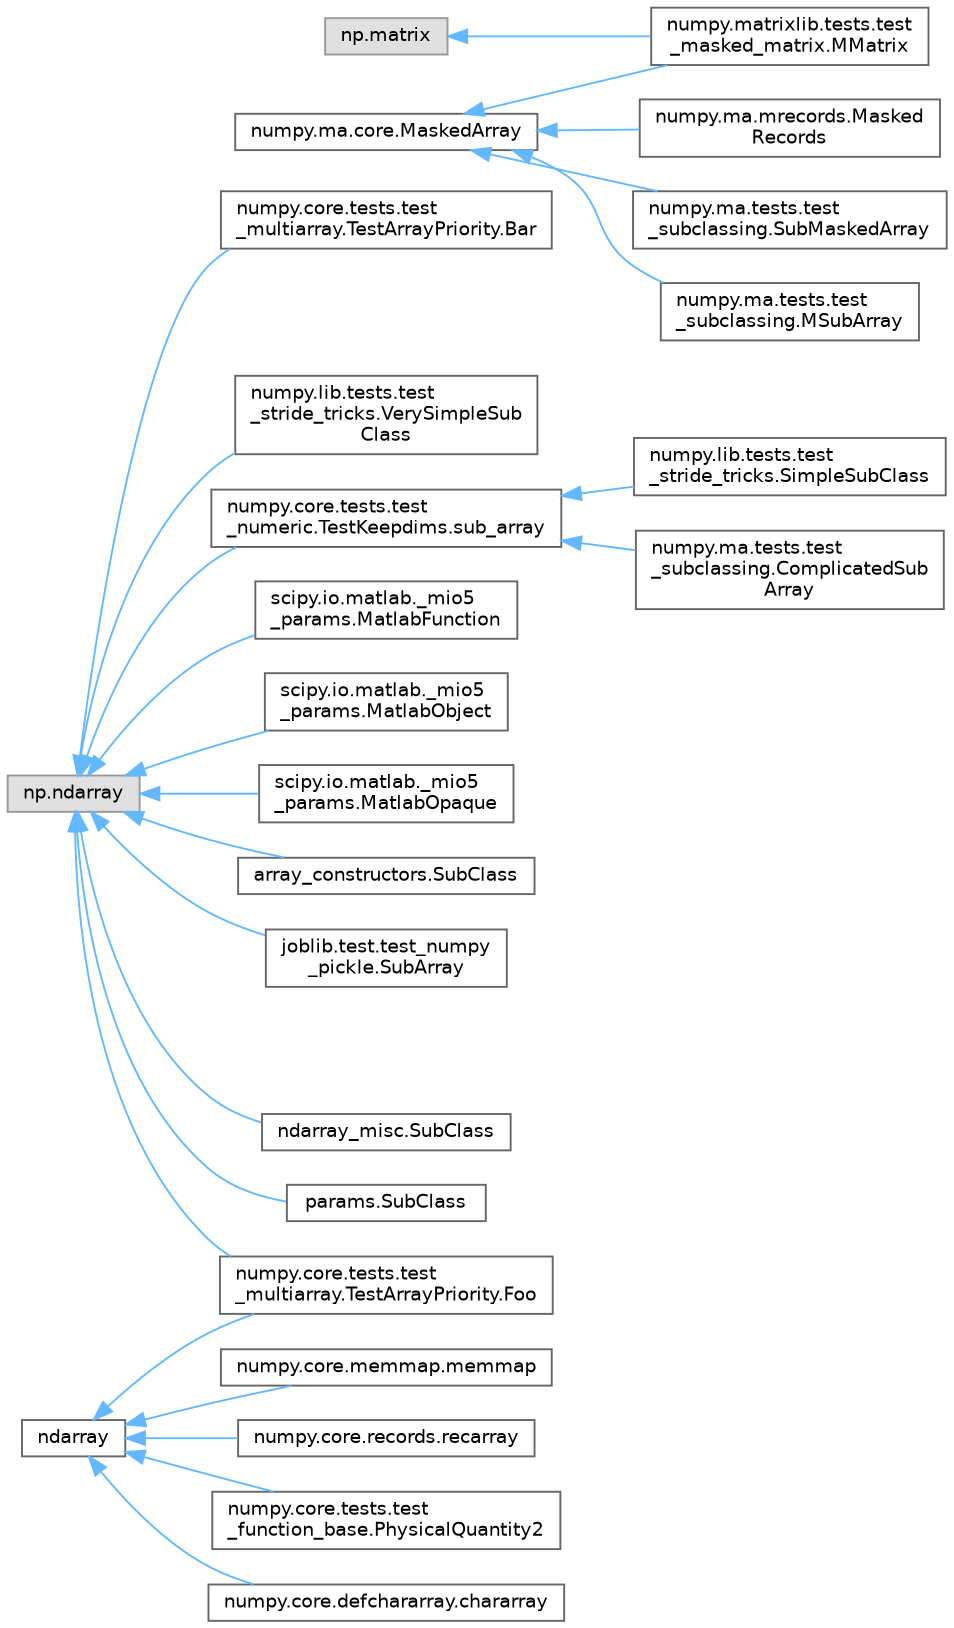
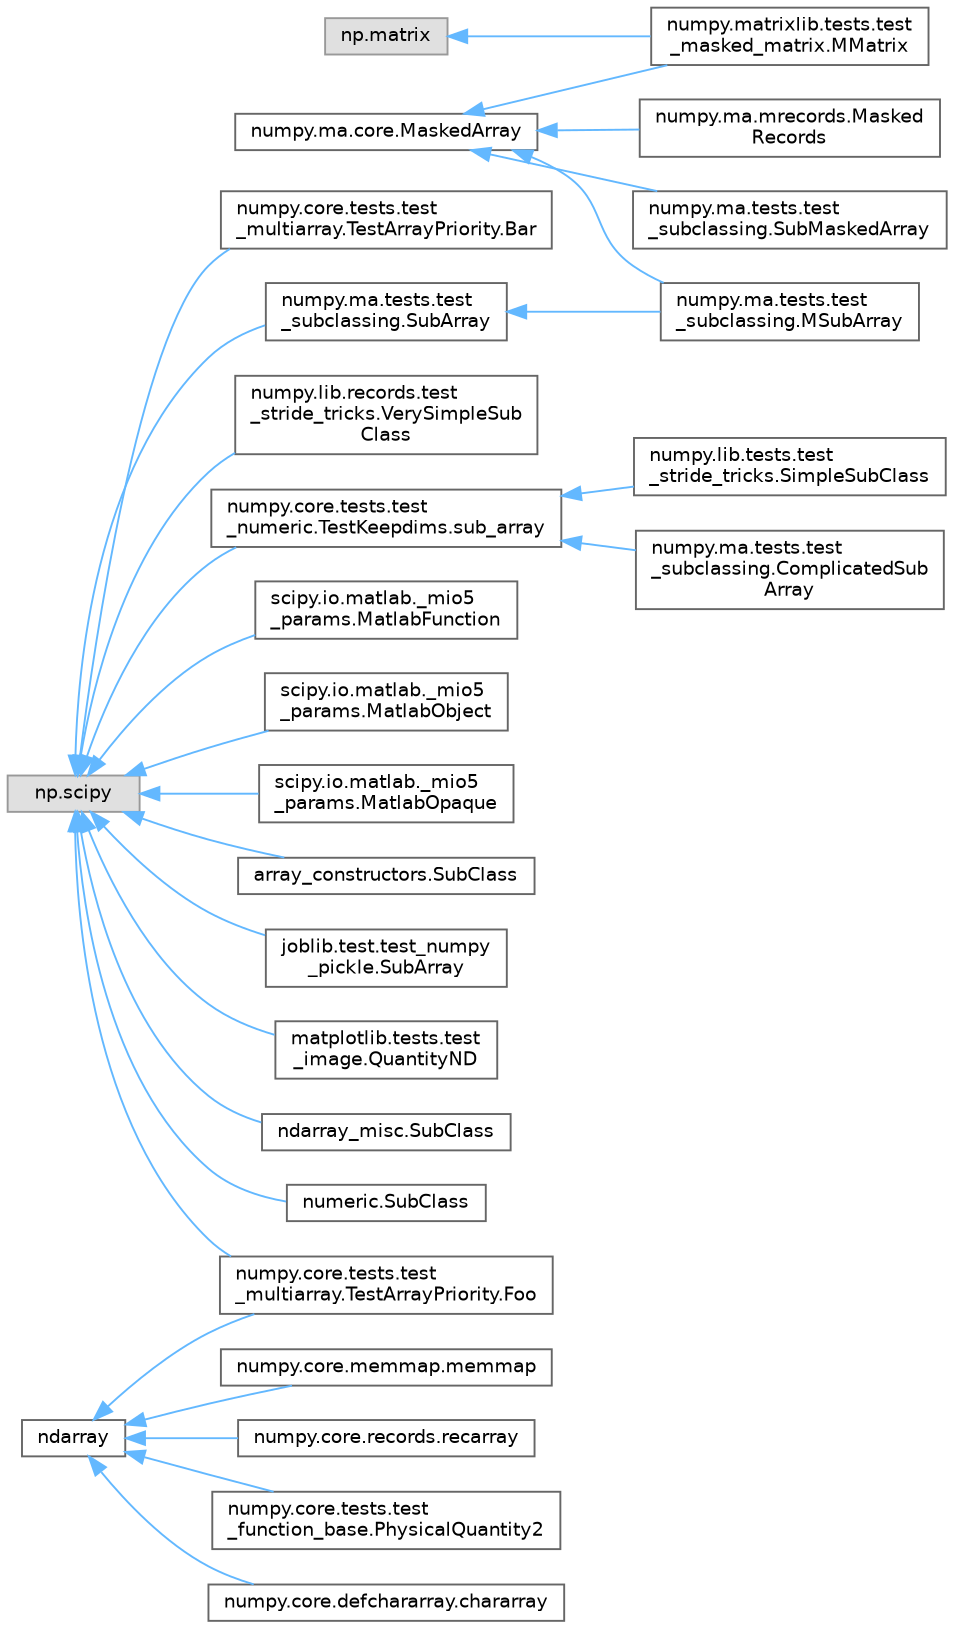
none -> (386, 312)
(386, 415) -> (386, 415)
(74, 794) -> (74, 794)
none -> (386, 1050)
(386, 1203) -> (386, 1203)
